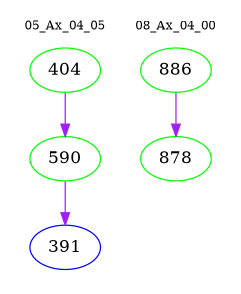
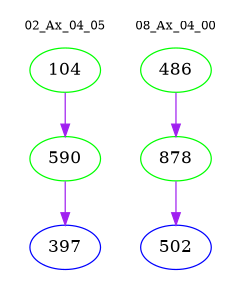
(65, 26) -> (65, 26)
(65, 70) -> (65, 70)
(176, 70) -> (176, 70)
(65, 247) -> (65, 247)
none -> (176, 247)
